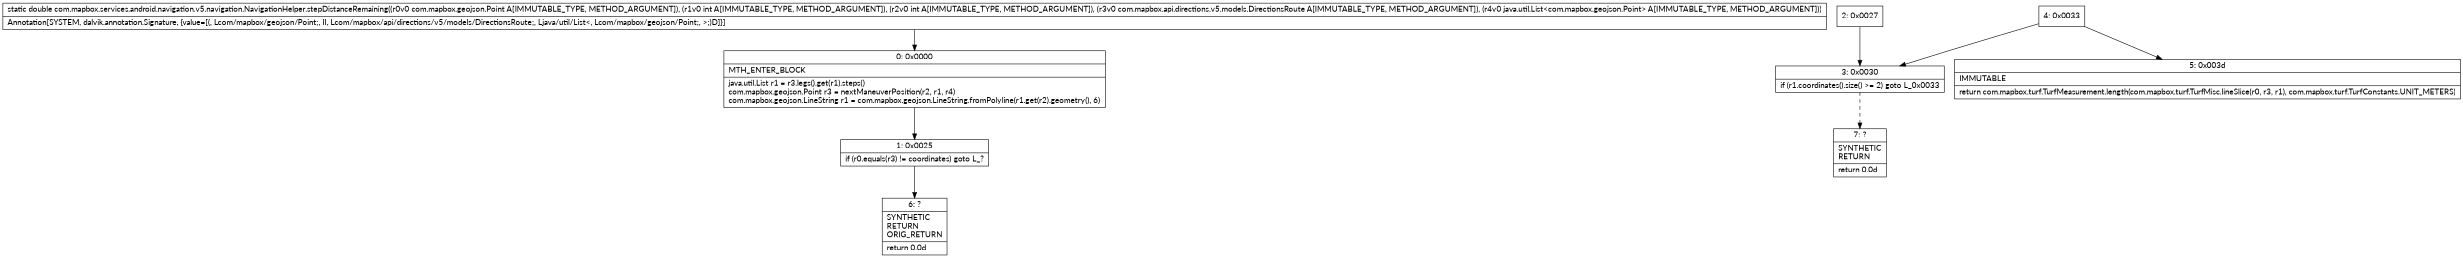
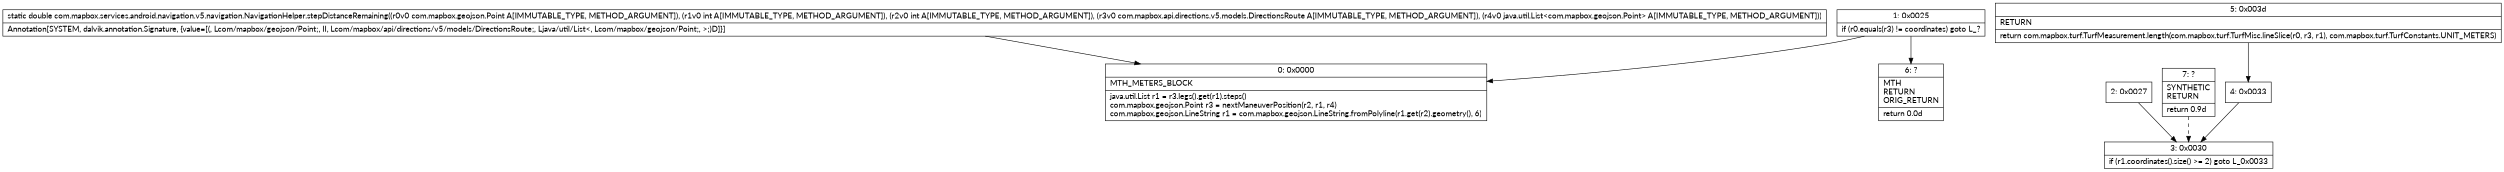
(2121, 42) -> (2248, 59)
(767, 70) -> (1152, 83)
(1983, 79) -> (2016, 23)
(1860, 108) -> (2189, 126)
(915, 121) -> (1679, 64)
(1858, 170) -> (2187, 110)
(909, 218) -> (1892, 83)
